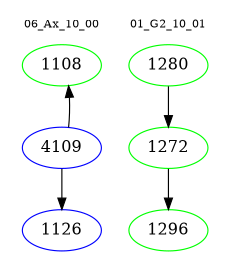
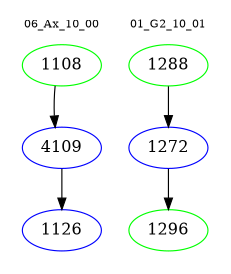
(168, 65) -> (168, 65)
(70, 113) -> (54, 101)
(168, 148) -> (168, 148)
